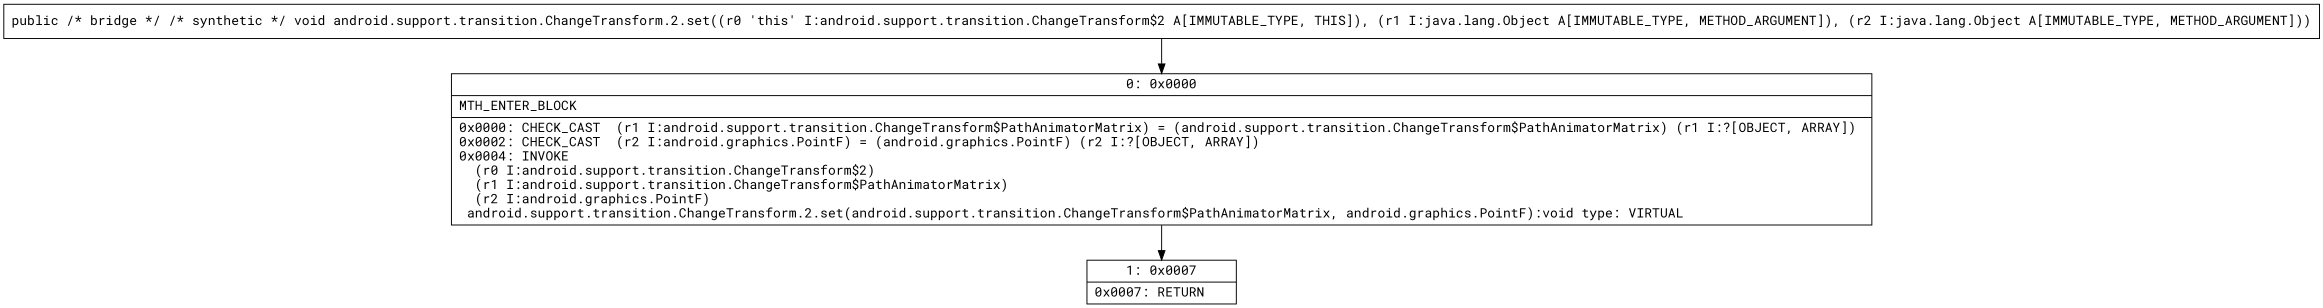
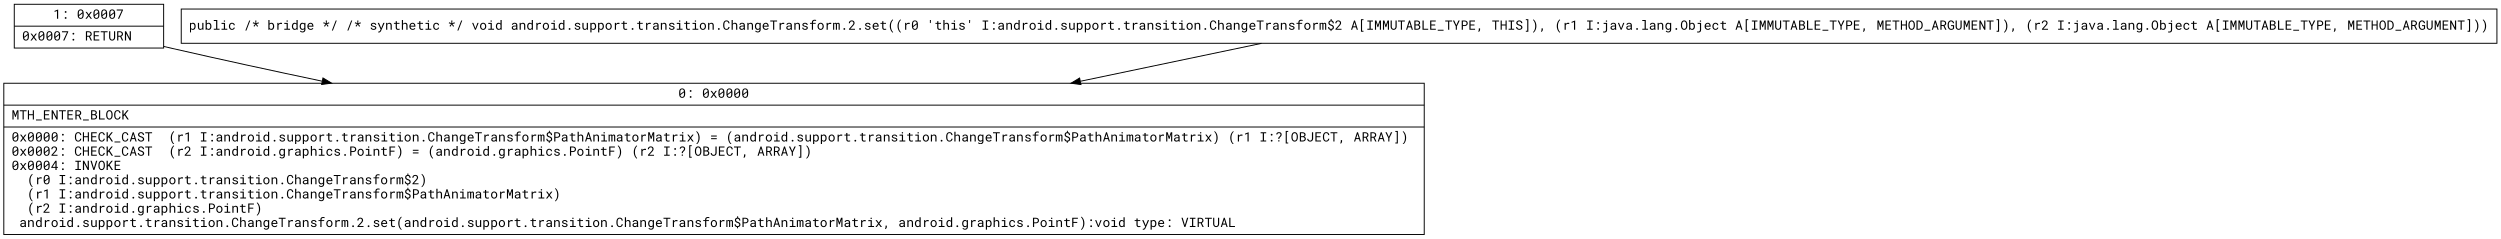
(1162, 238) -> (243, 64)
